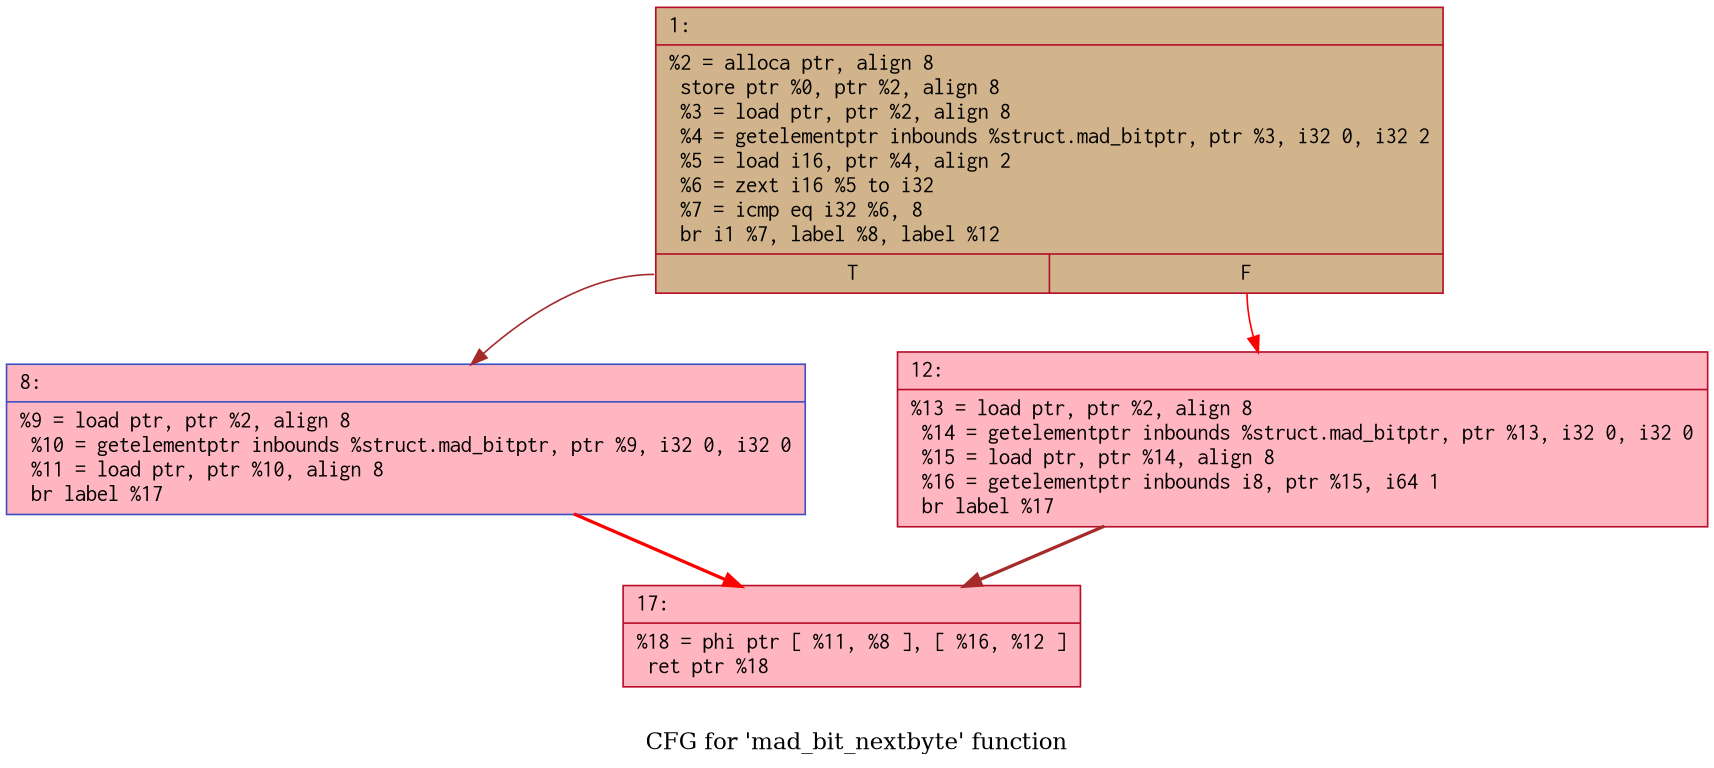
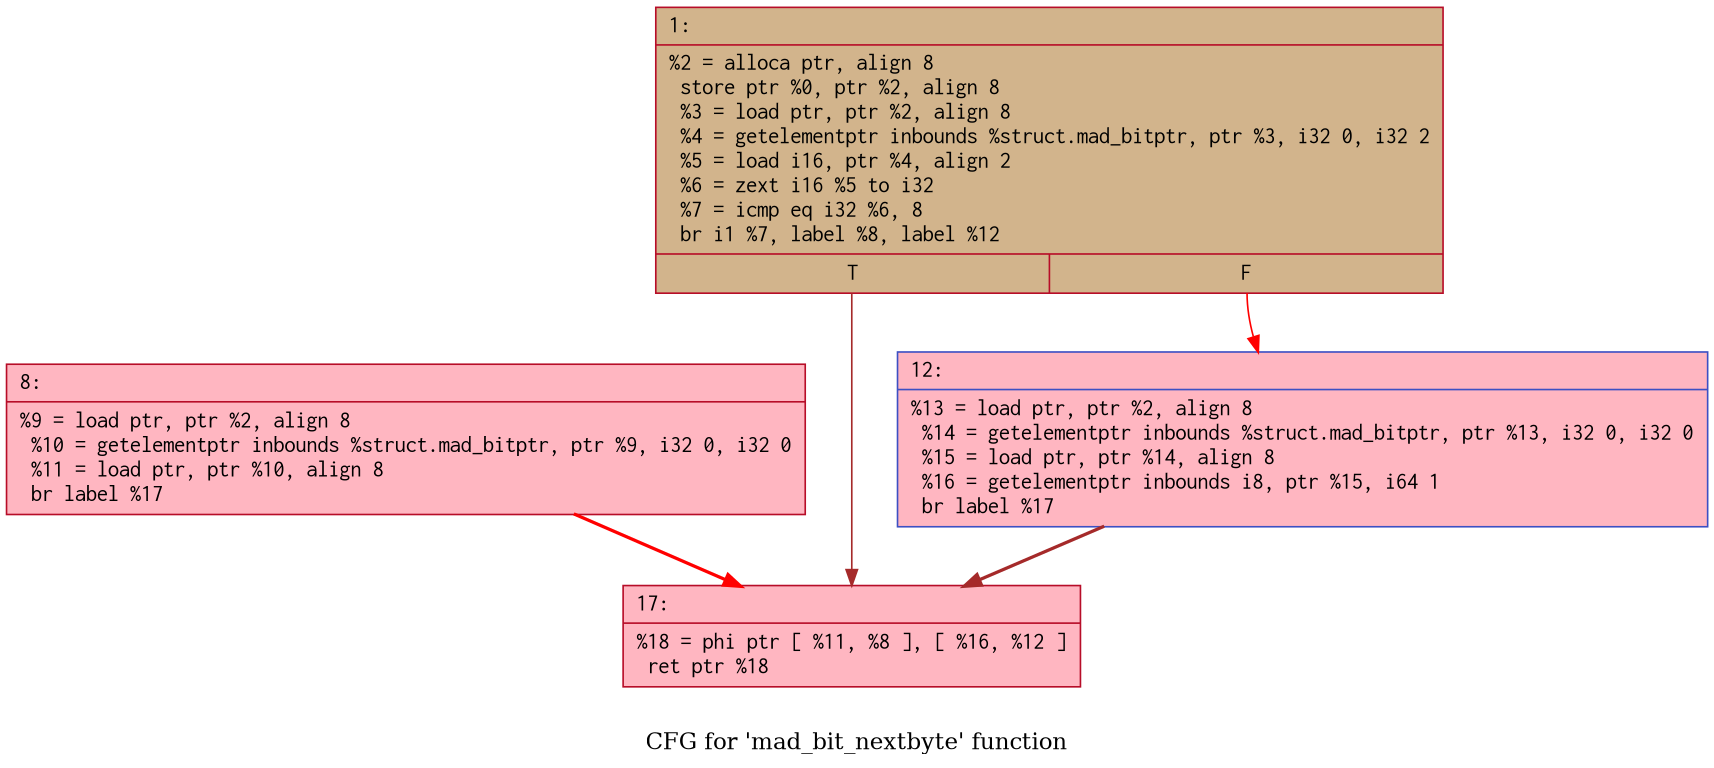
(562, 299) -> (852, 431)
(406, 439) -> (406, 439)
(1303, 439) -> (1303, 439)
